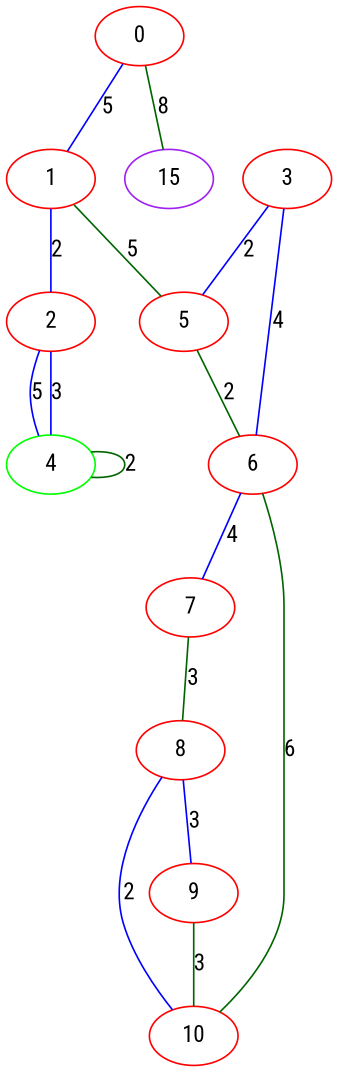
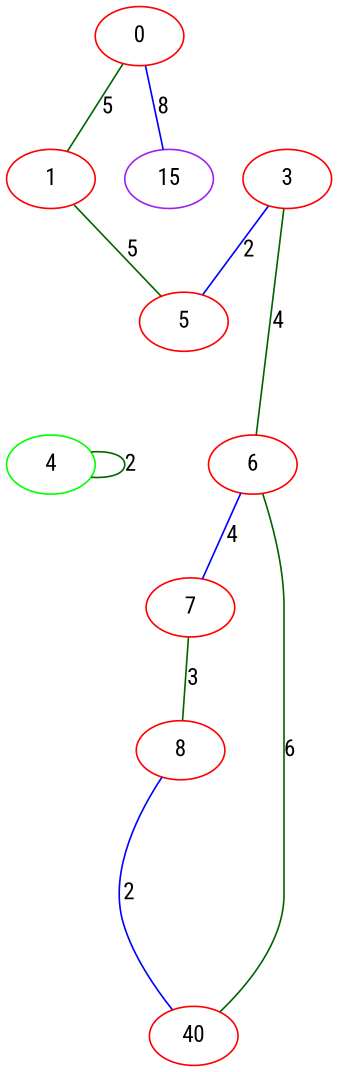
(95, 108) -> (95, 108)
(154, 108) -> (154, 108)
(51, 322) -> none
(270, 322) -> (270, 322)
(218, 393) -> none
(194, 893) -> none
(194, 1036) -> (194, 1036)
